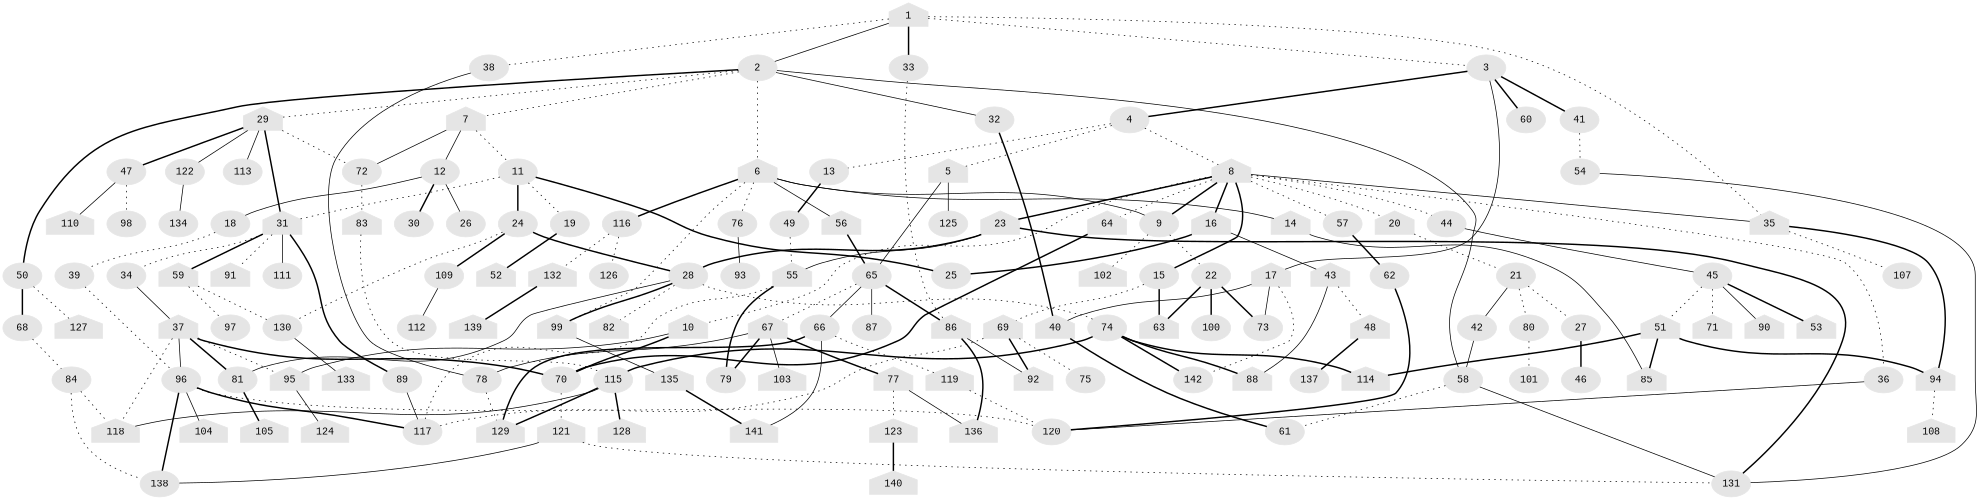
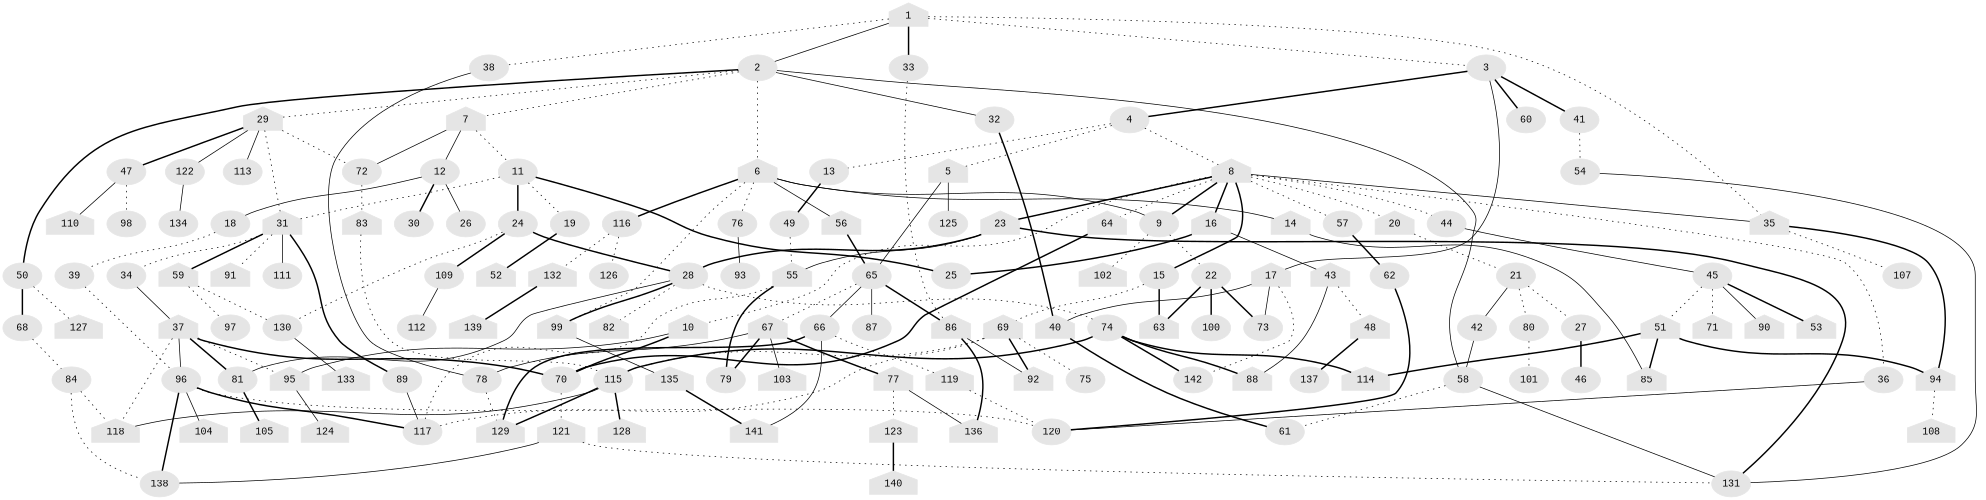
(272, 171) -> (272, 171)
none -> (806, 354)
